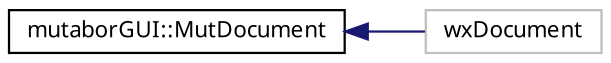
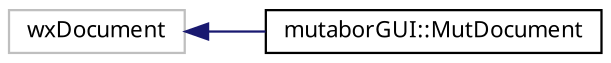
(396, 32) -> (237, 32)
